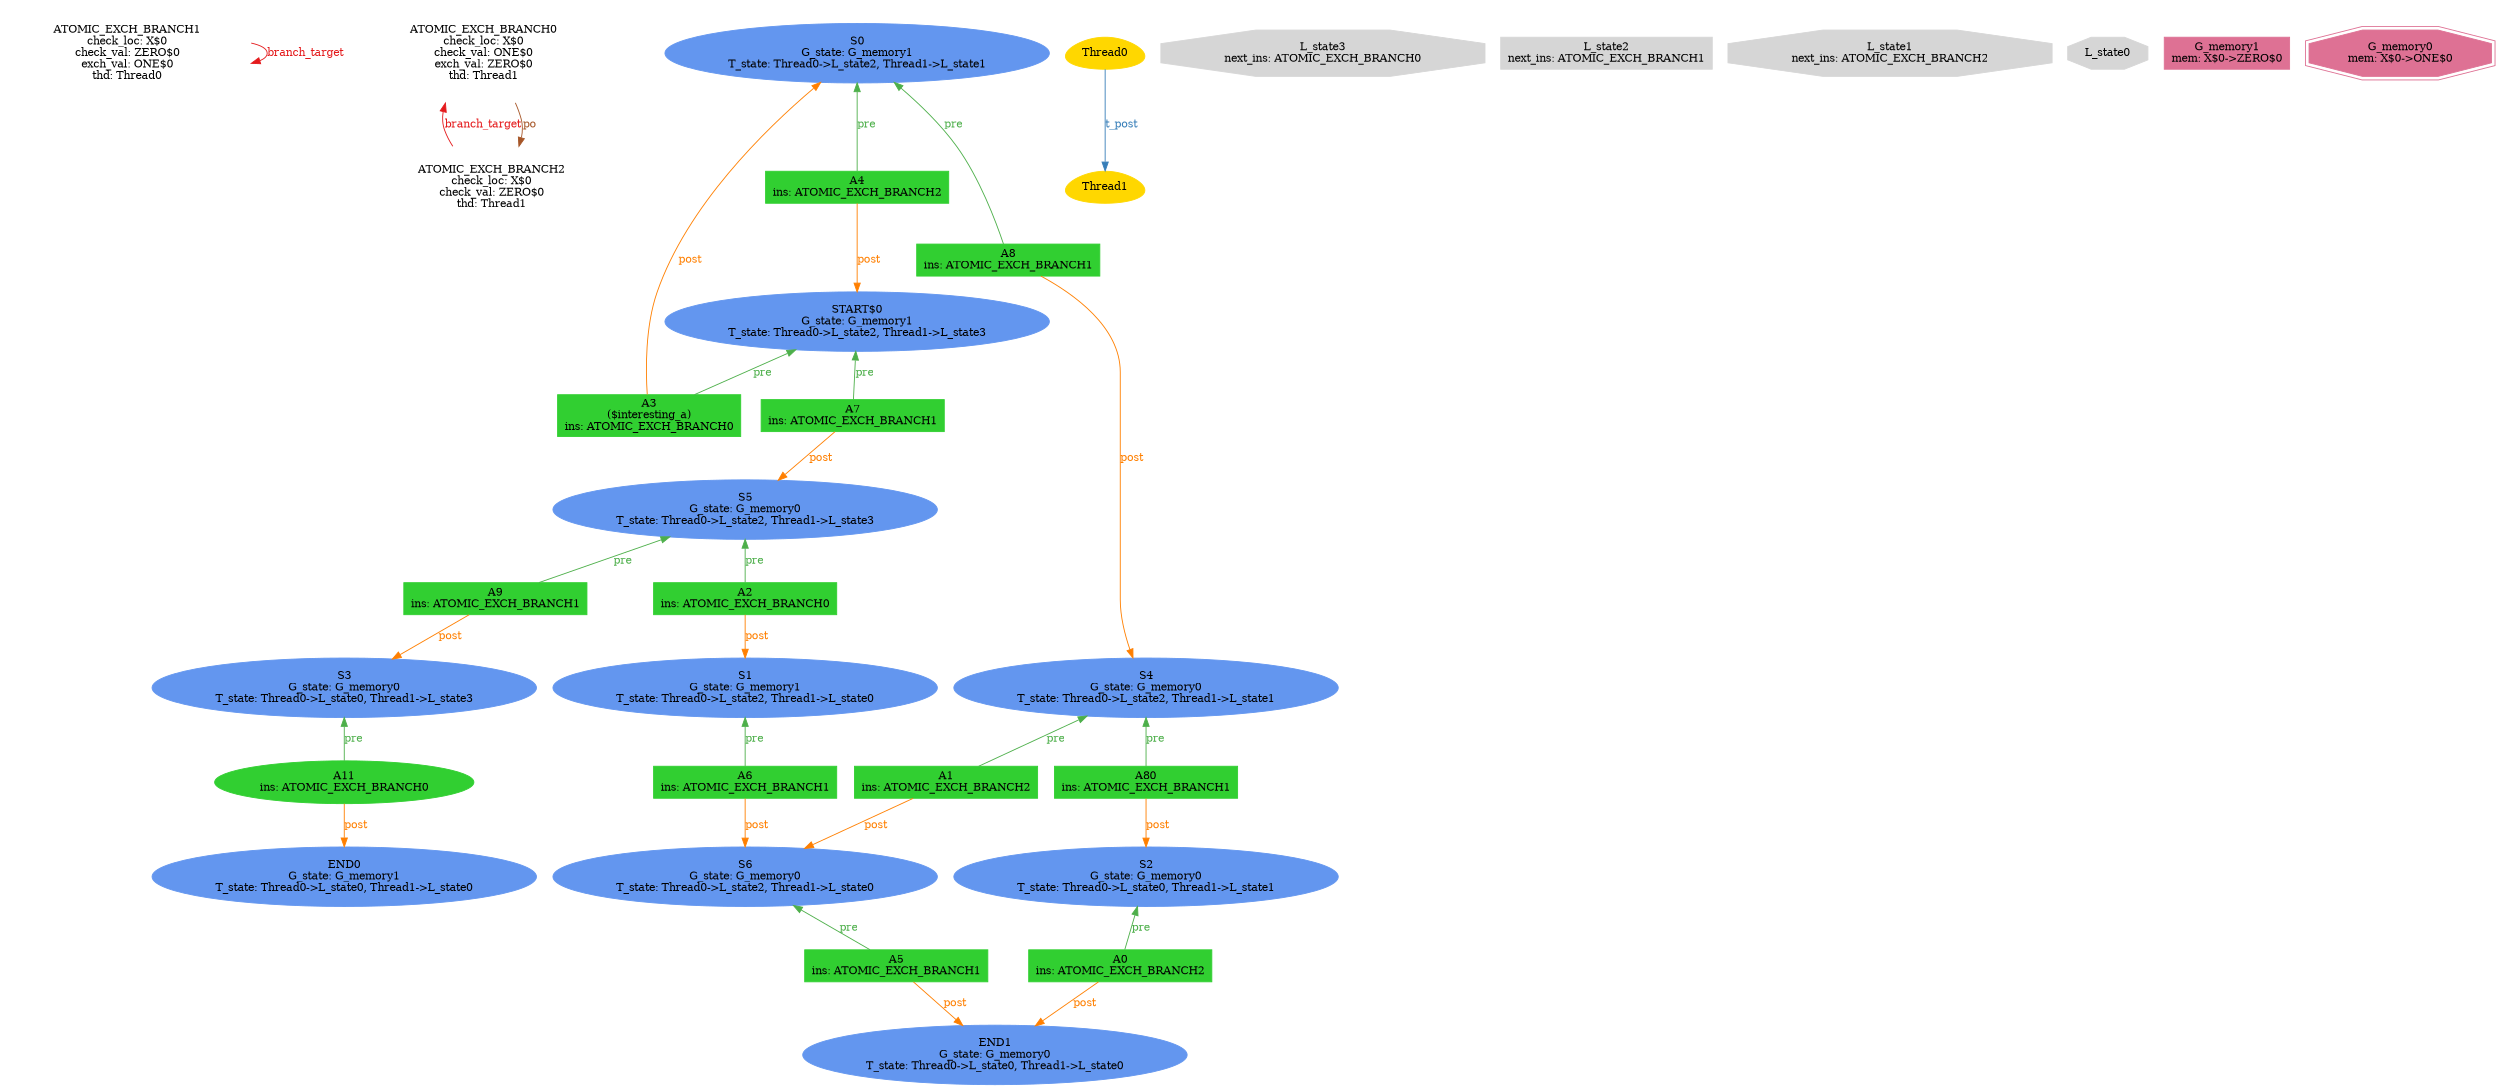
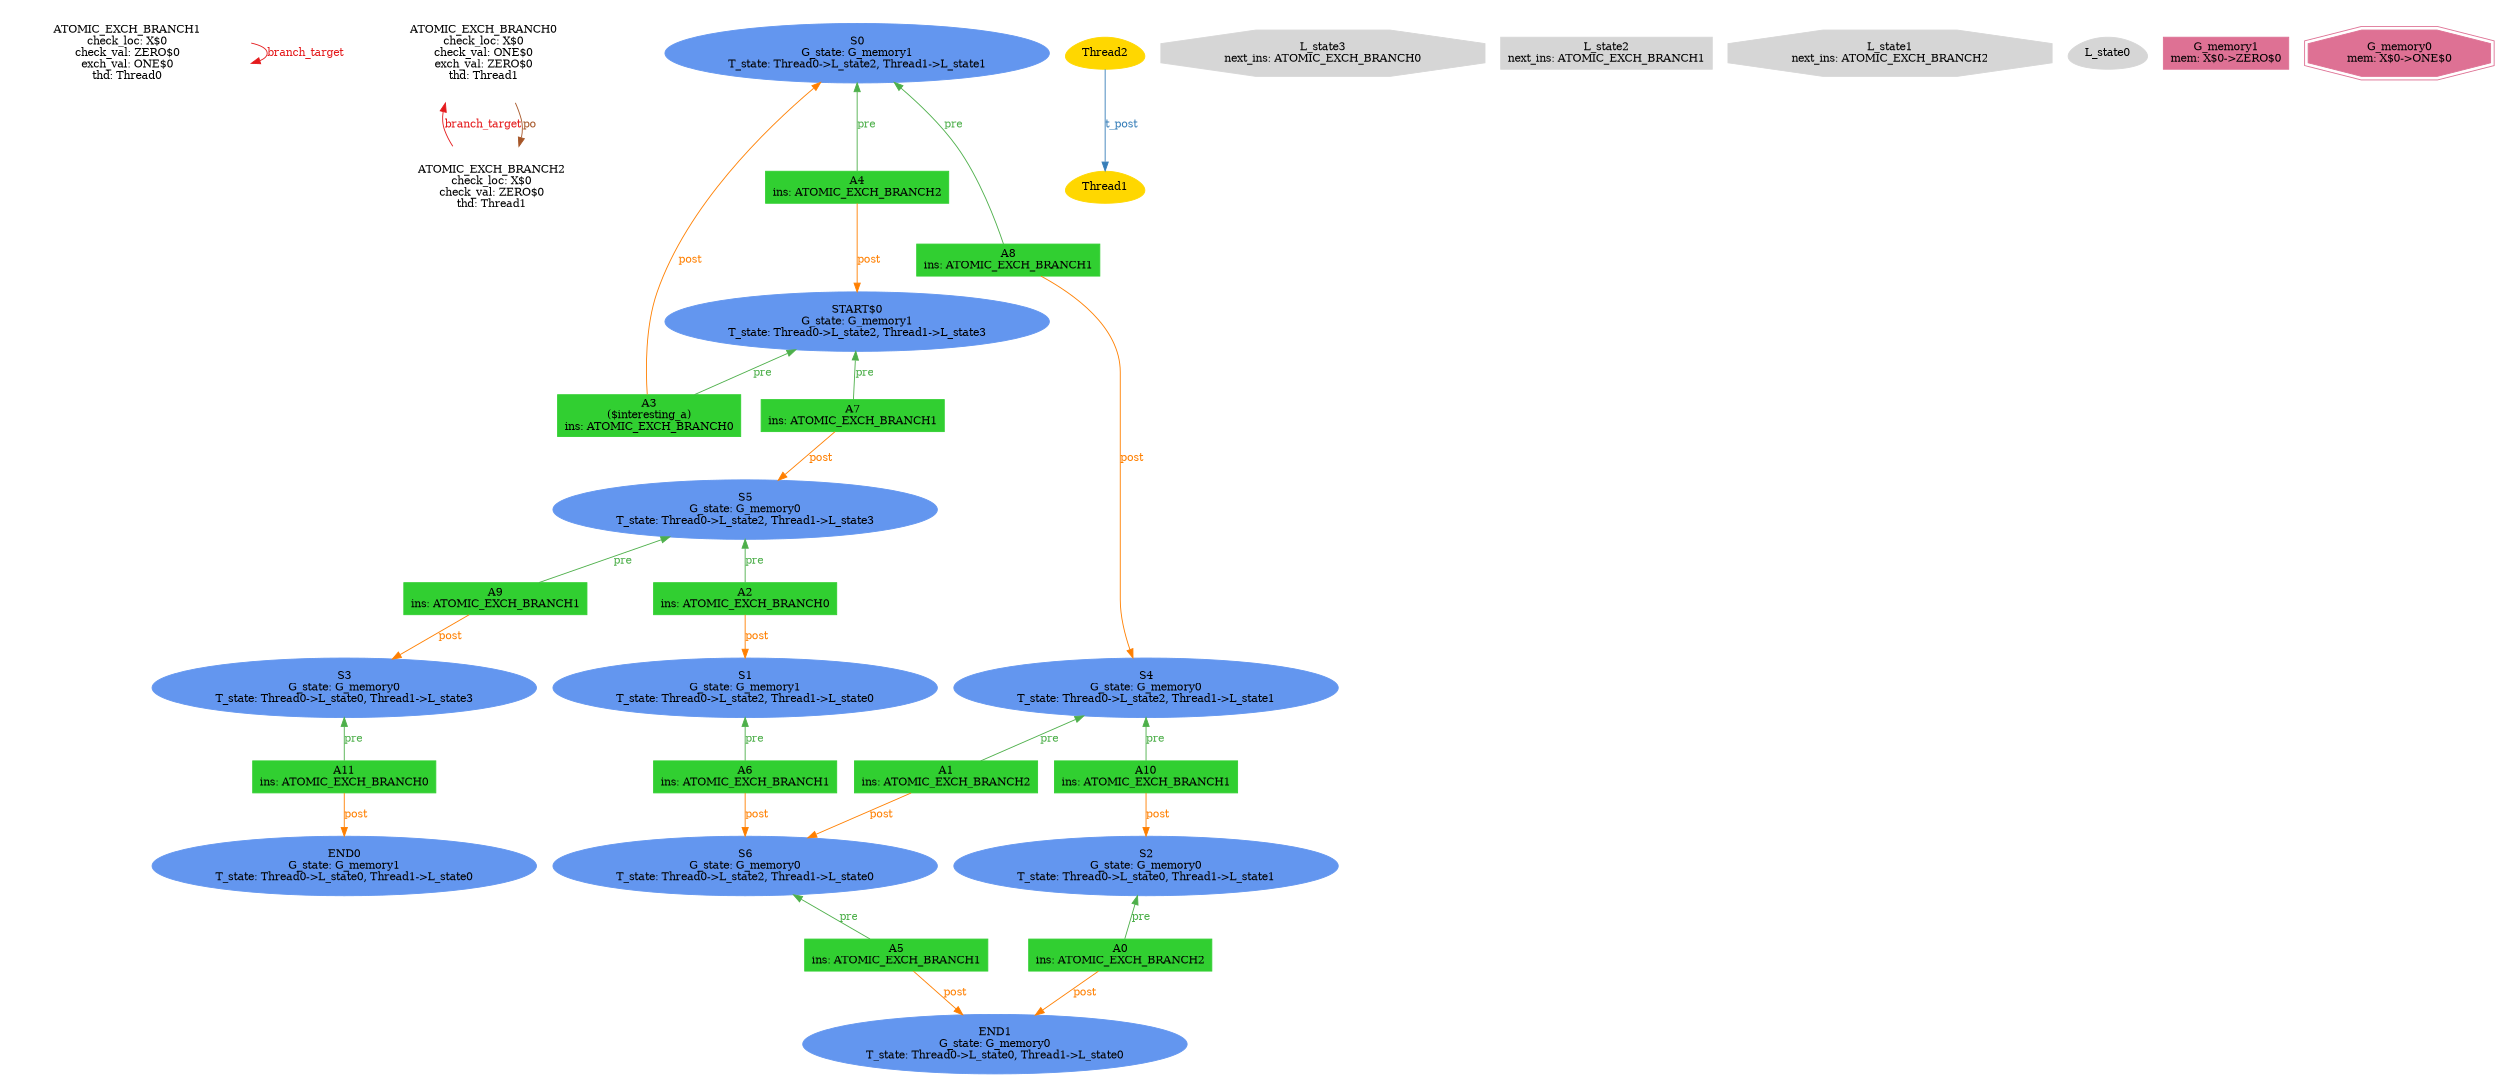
(1105, 53) -> (1105, 53)
(2108, 53) -> (2108, 53)
(344, 782) -> (344, 777)
(1146, 782) -> (1146, 777)
